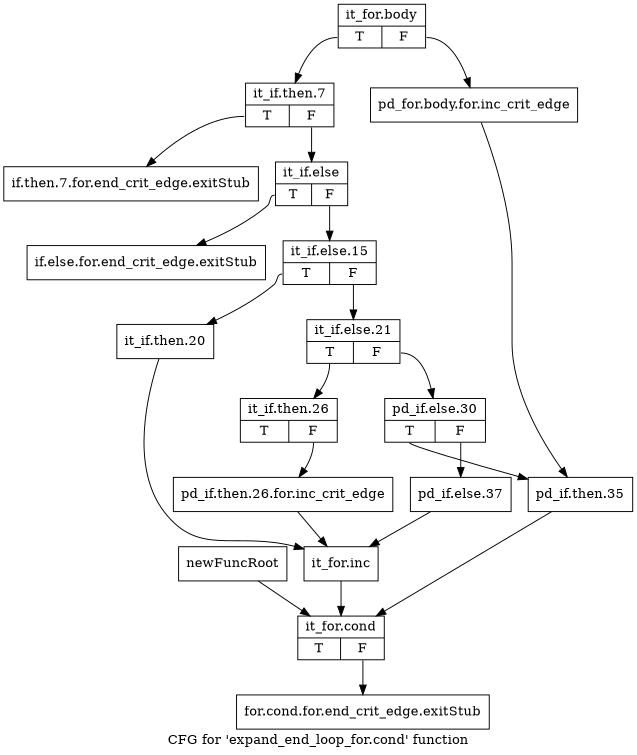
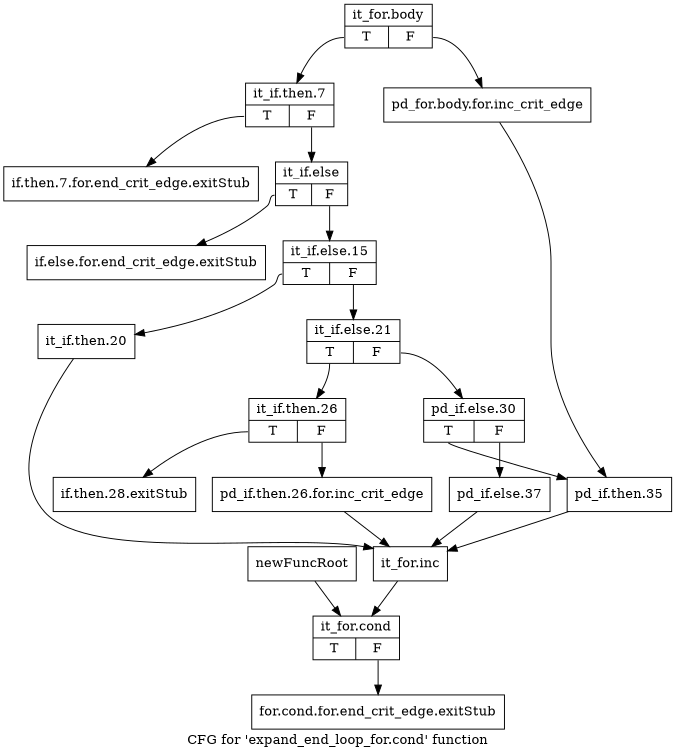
none -> (124, 494)
(468, 561) -> (513, 530)
